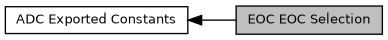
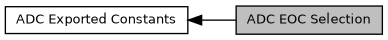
(309, 20) -> (309, 20)
